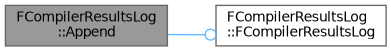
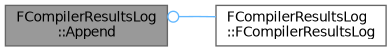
(186, 35) -> (197, 17)
